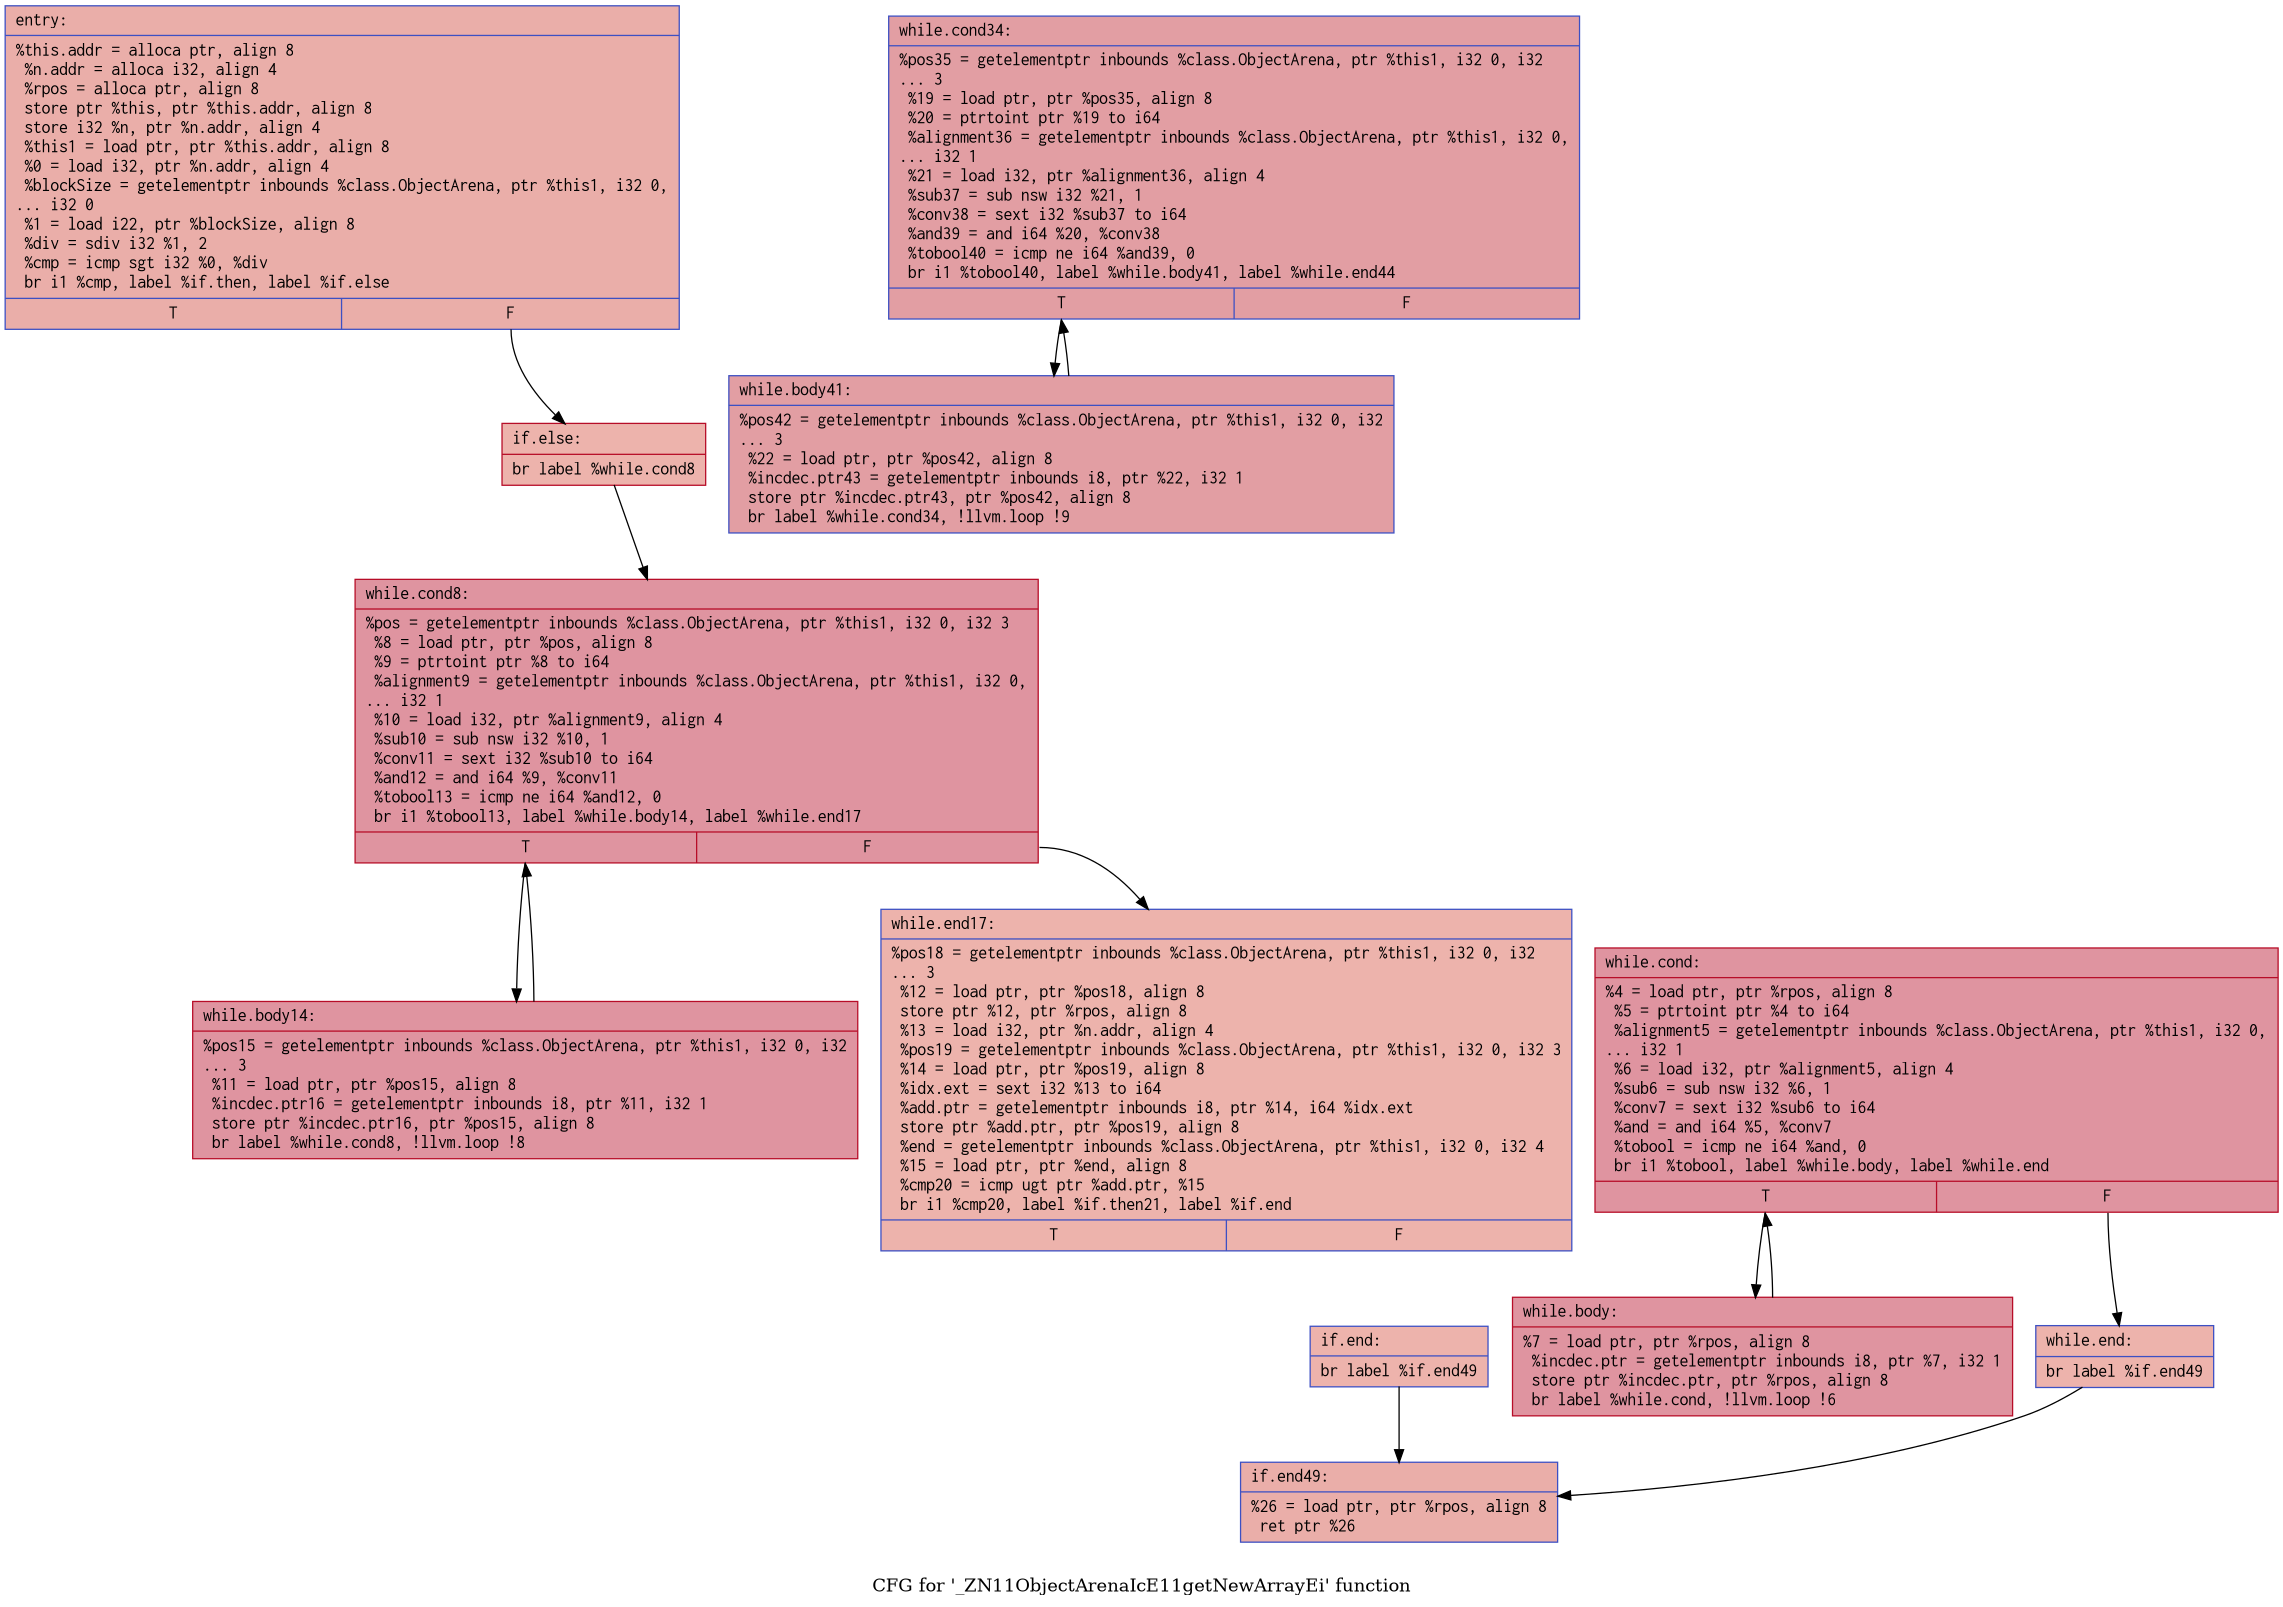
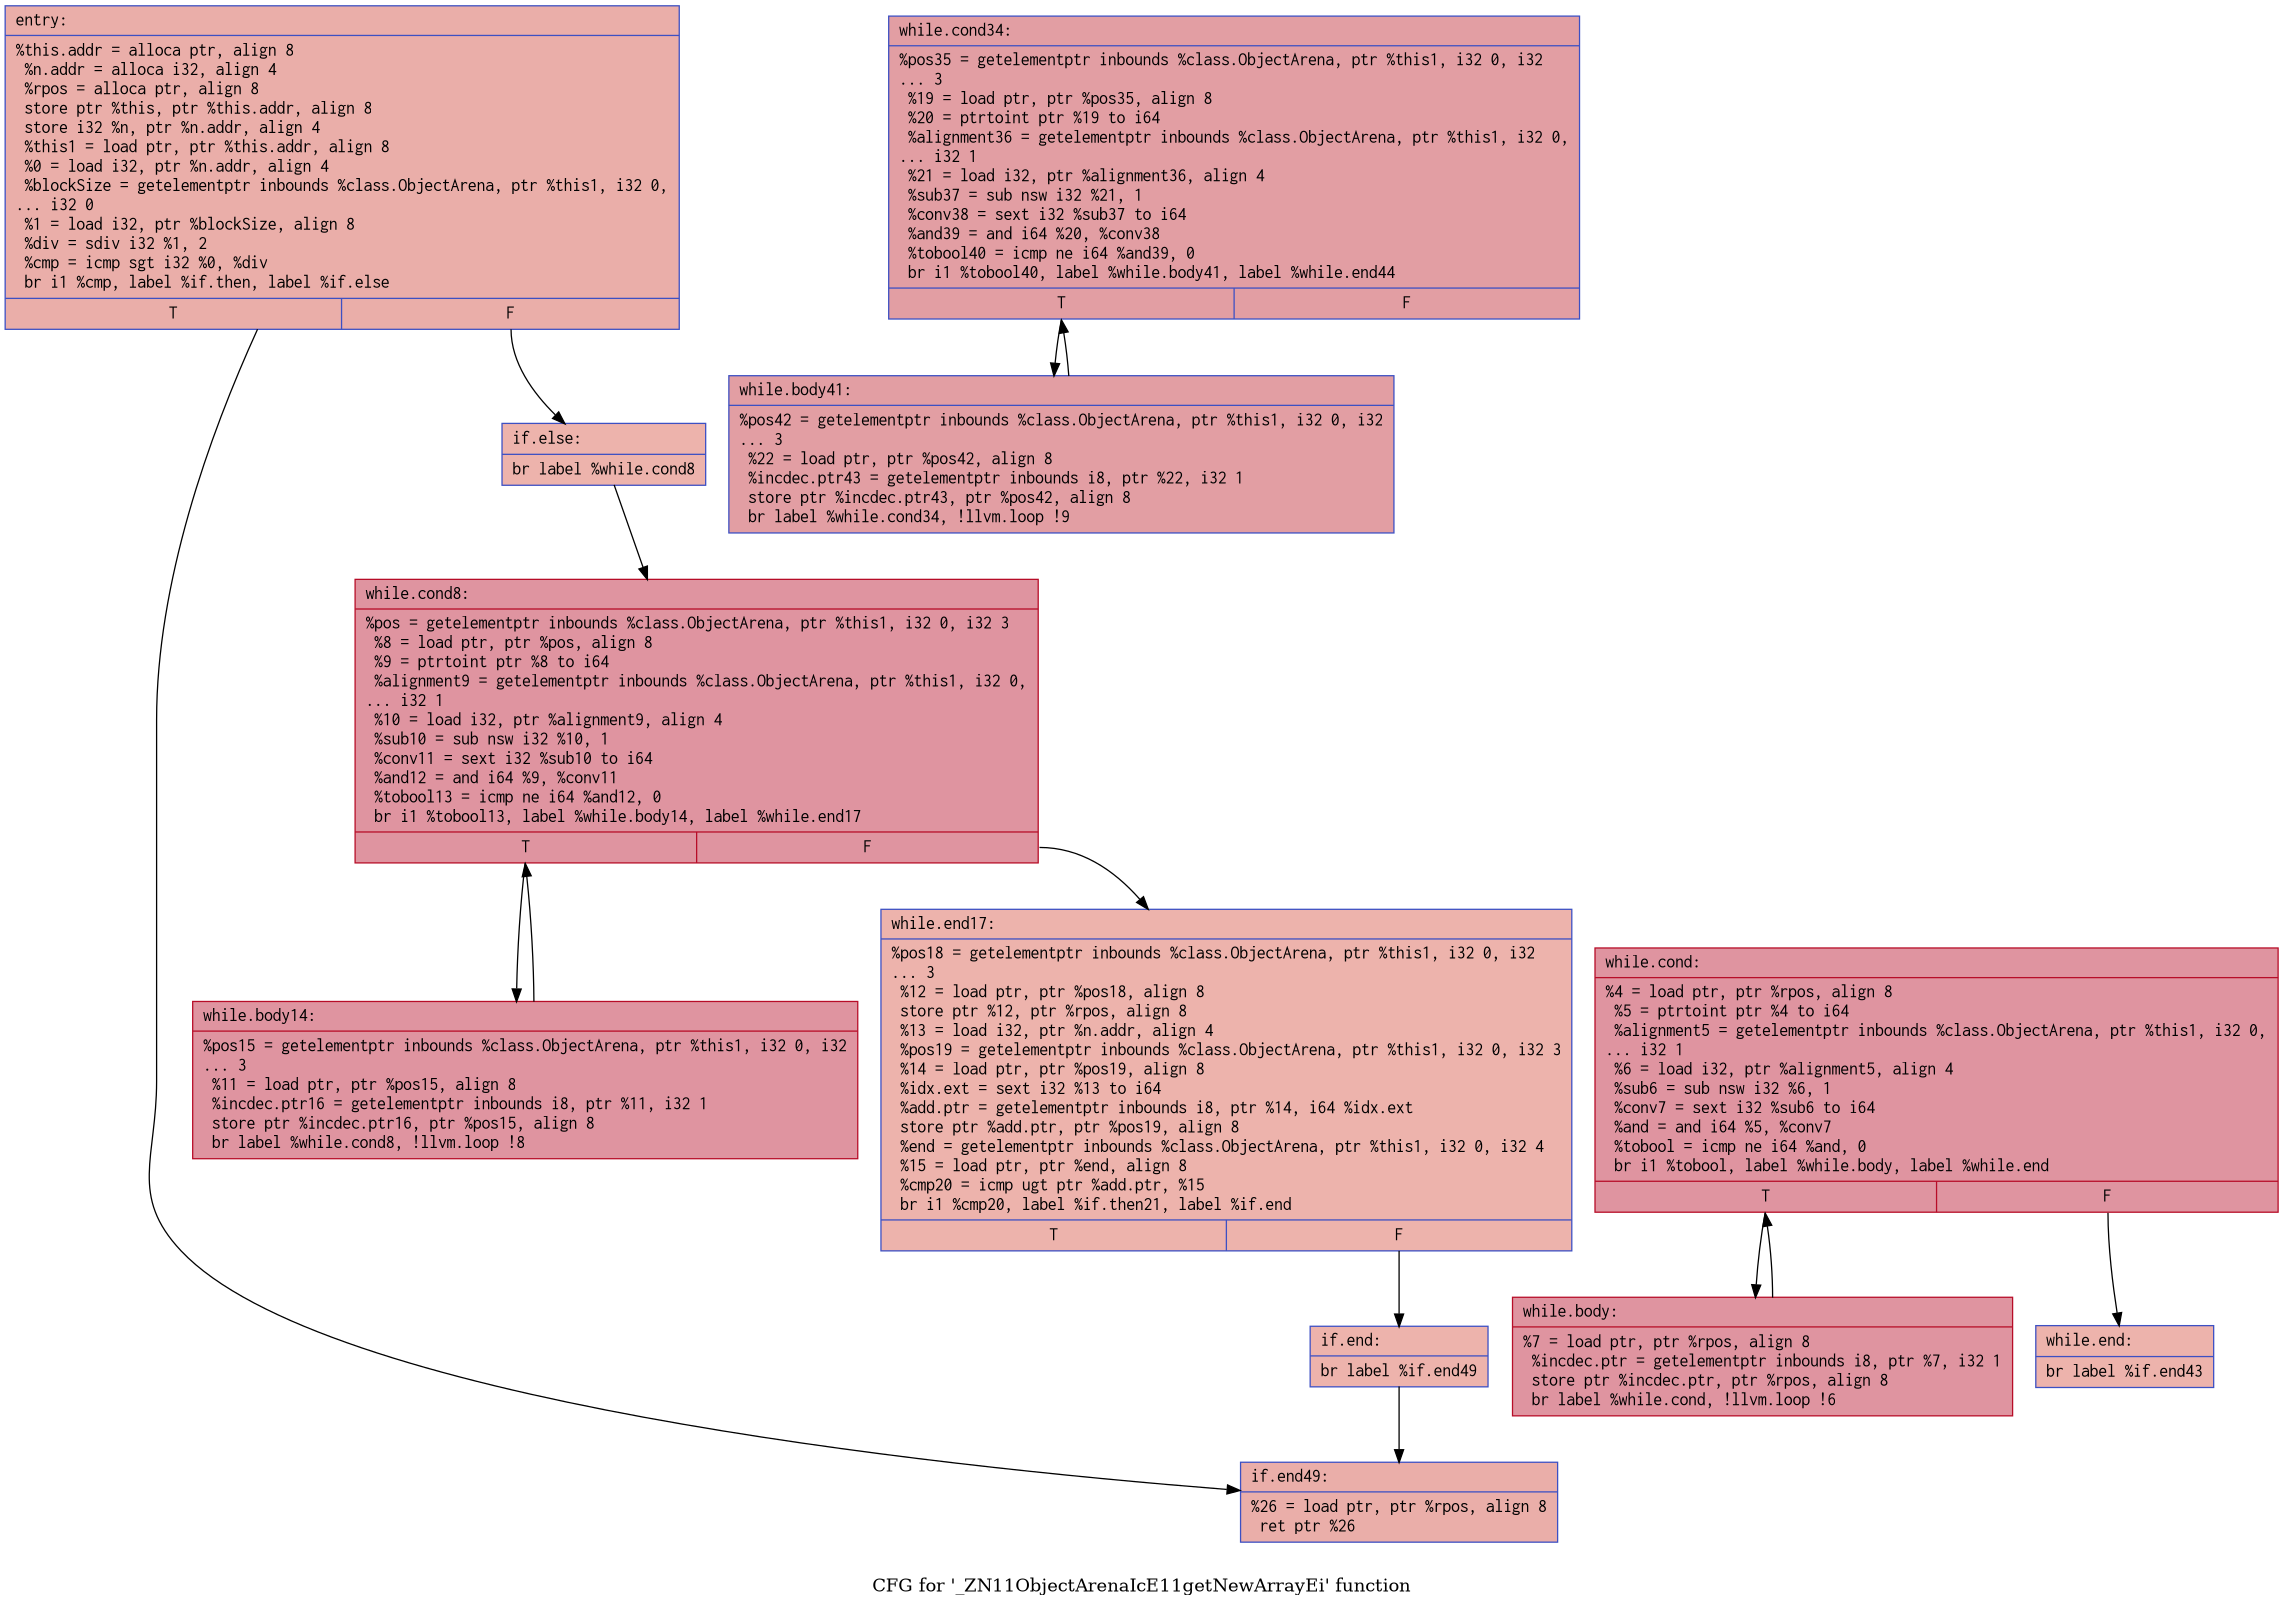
(186, 224) -> (186, 224)
(604, 454) -> (604, 454)
none -> (1399, 1282)
(2125, 1371) -> (2125, 1371)
(1832, 1464) -> (237, 1291)
